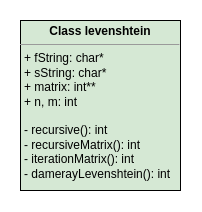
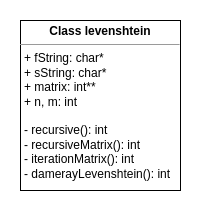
(101, 106) -> (101, 106)
